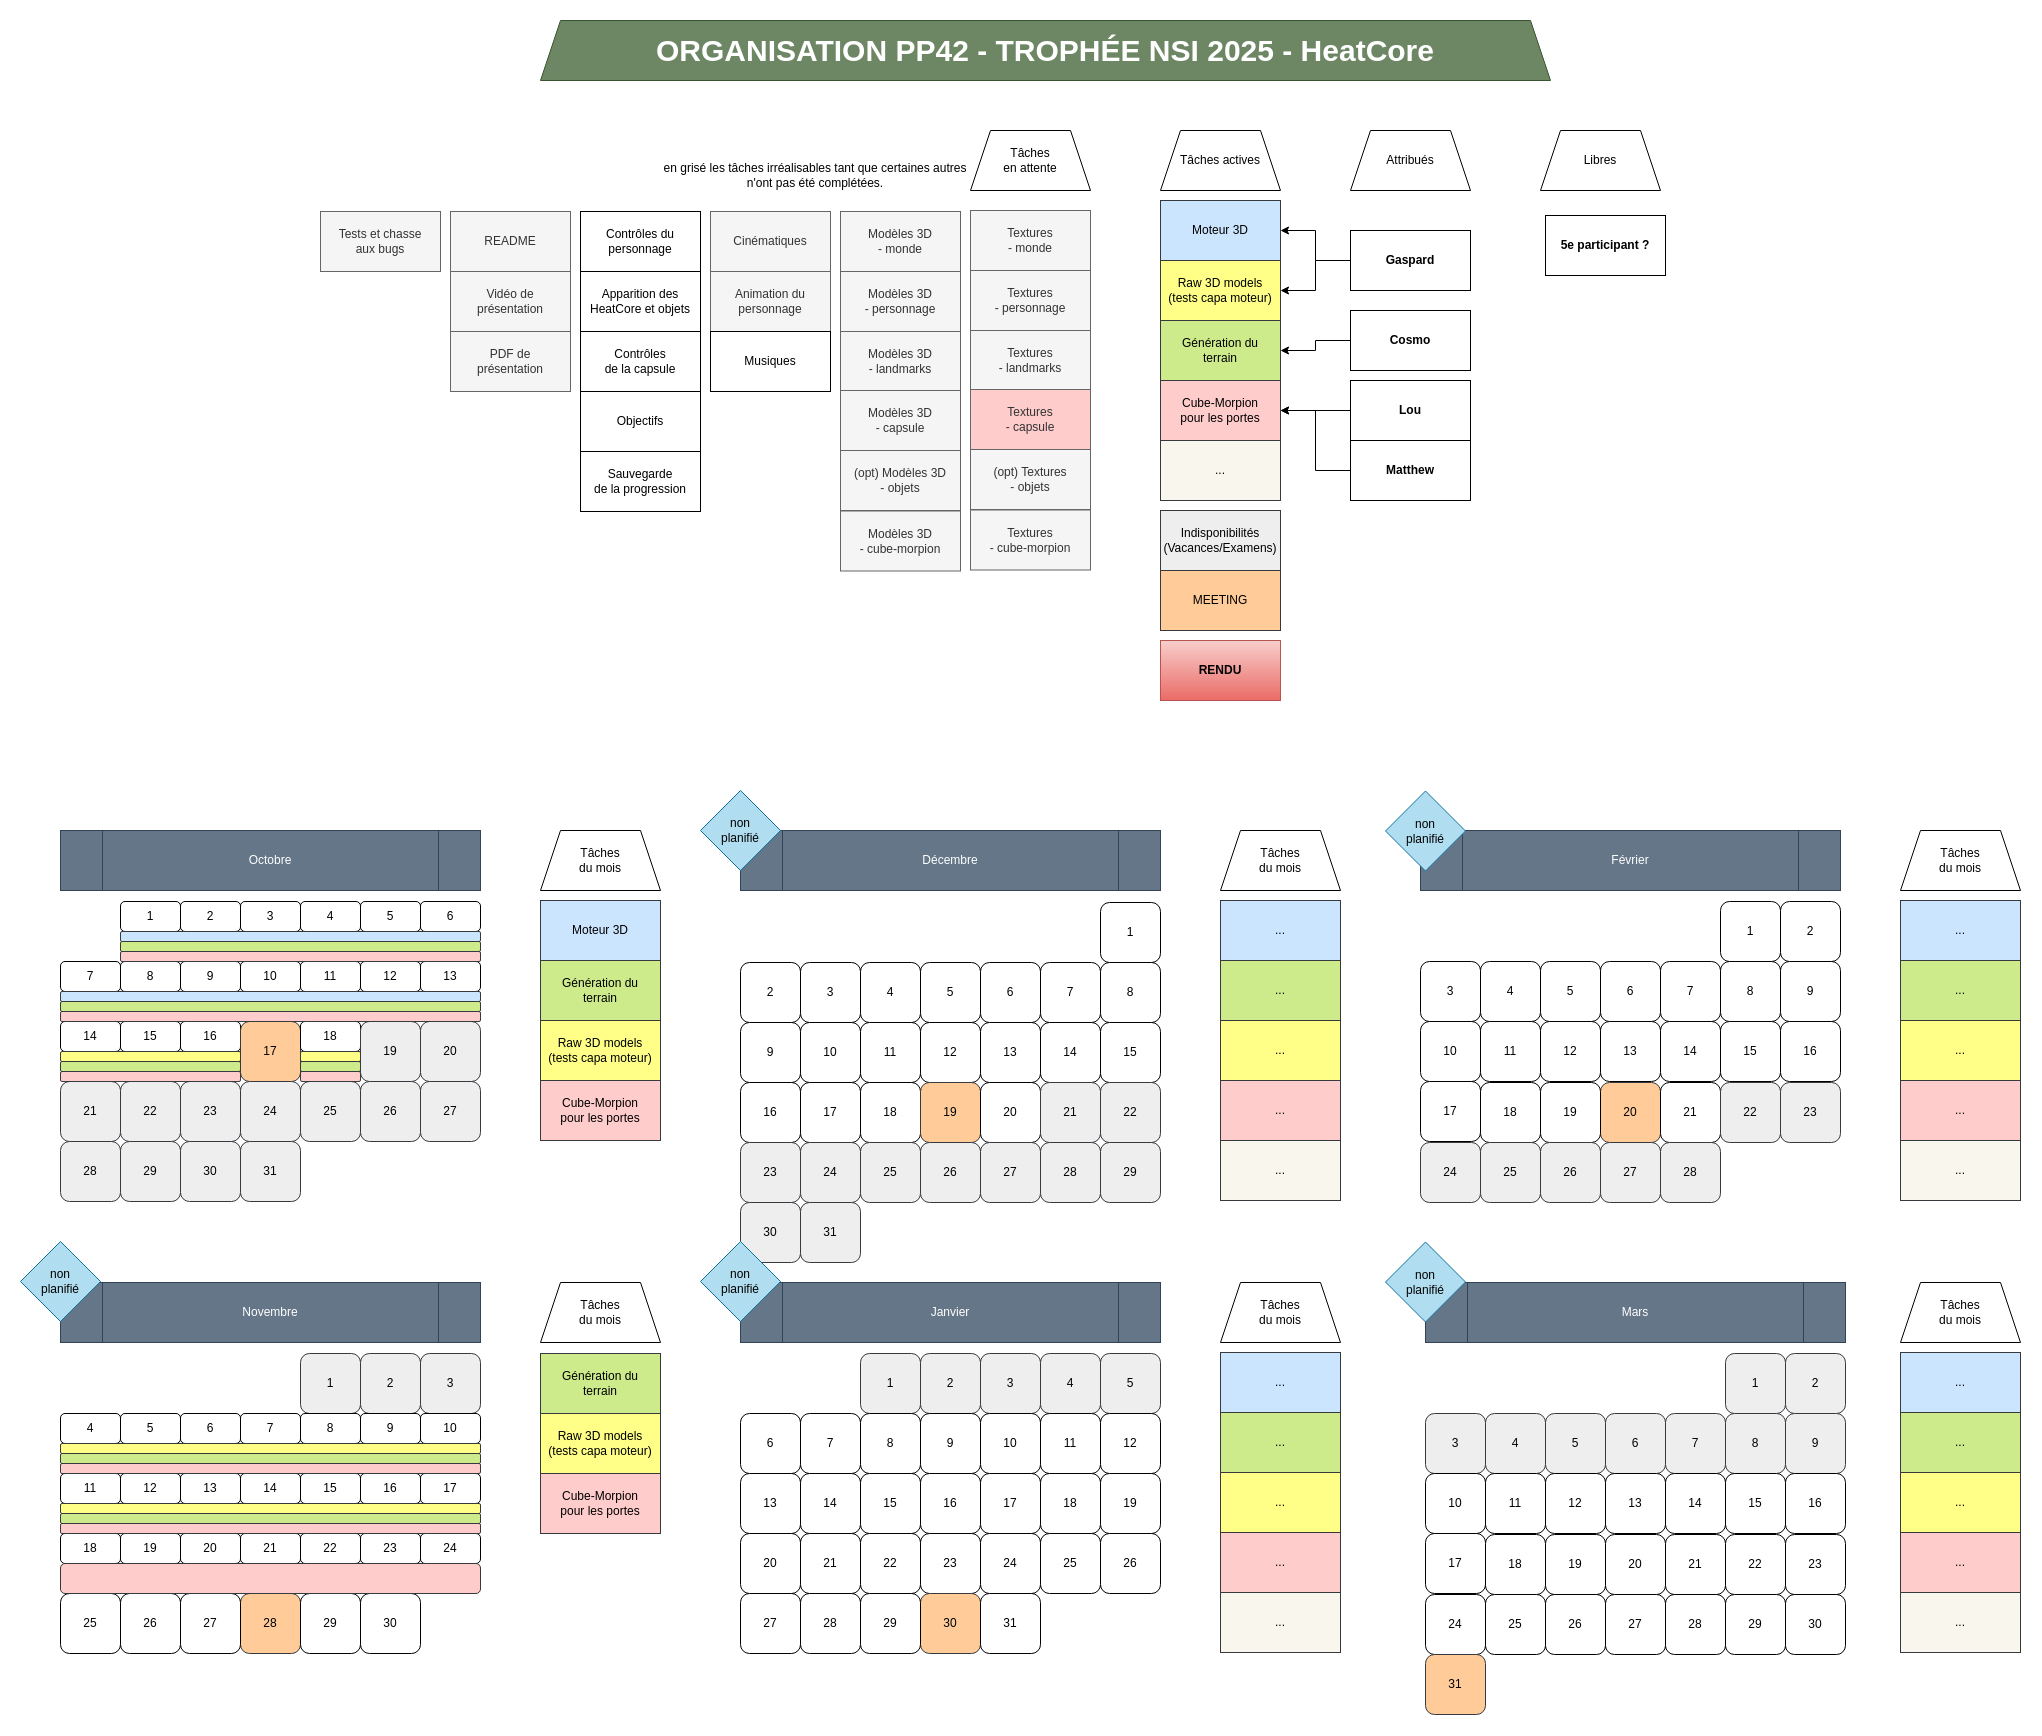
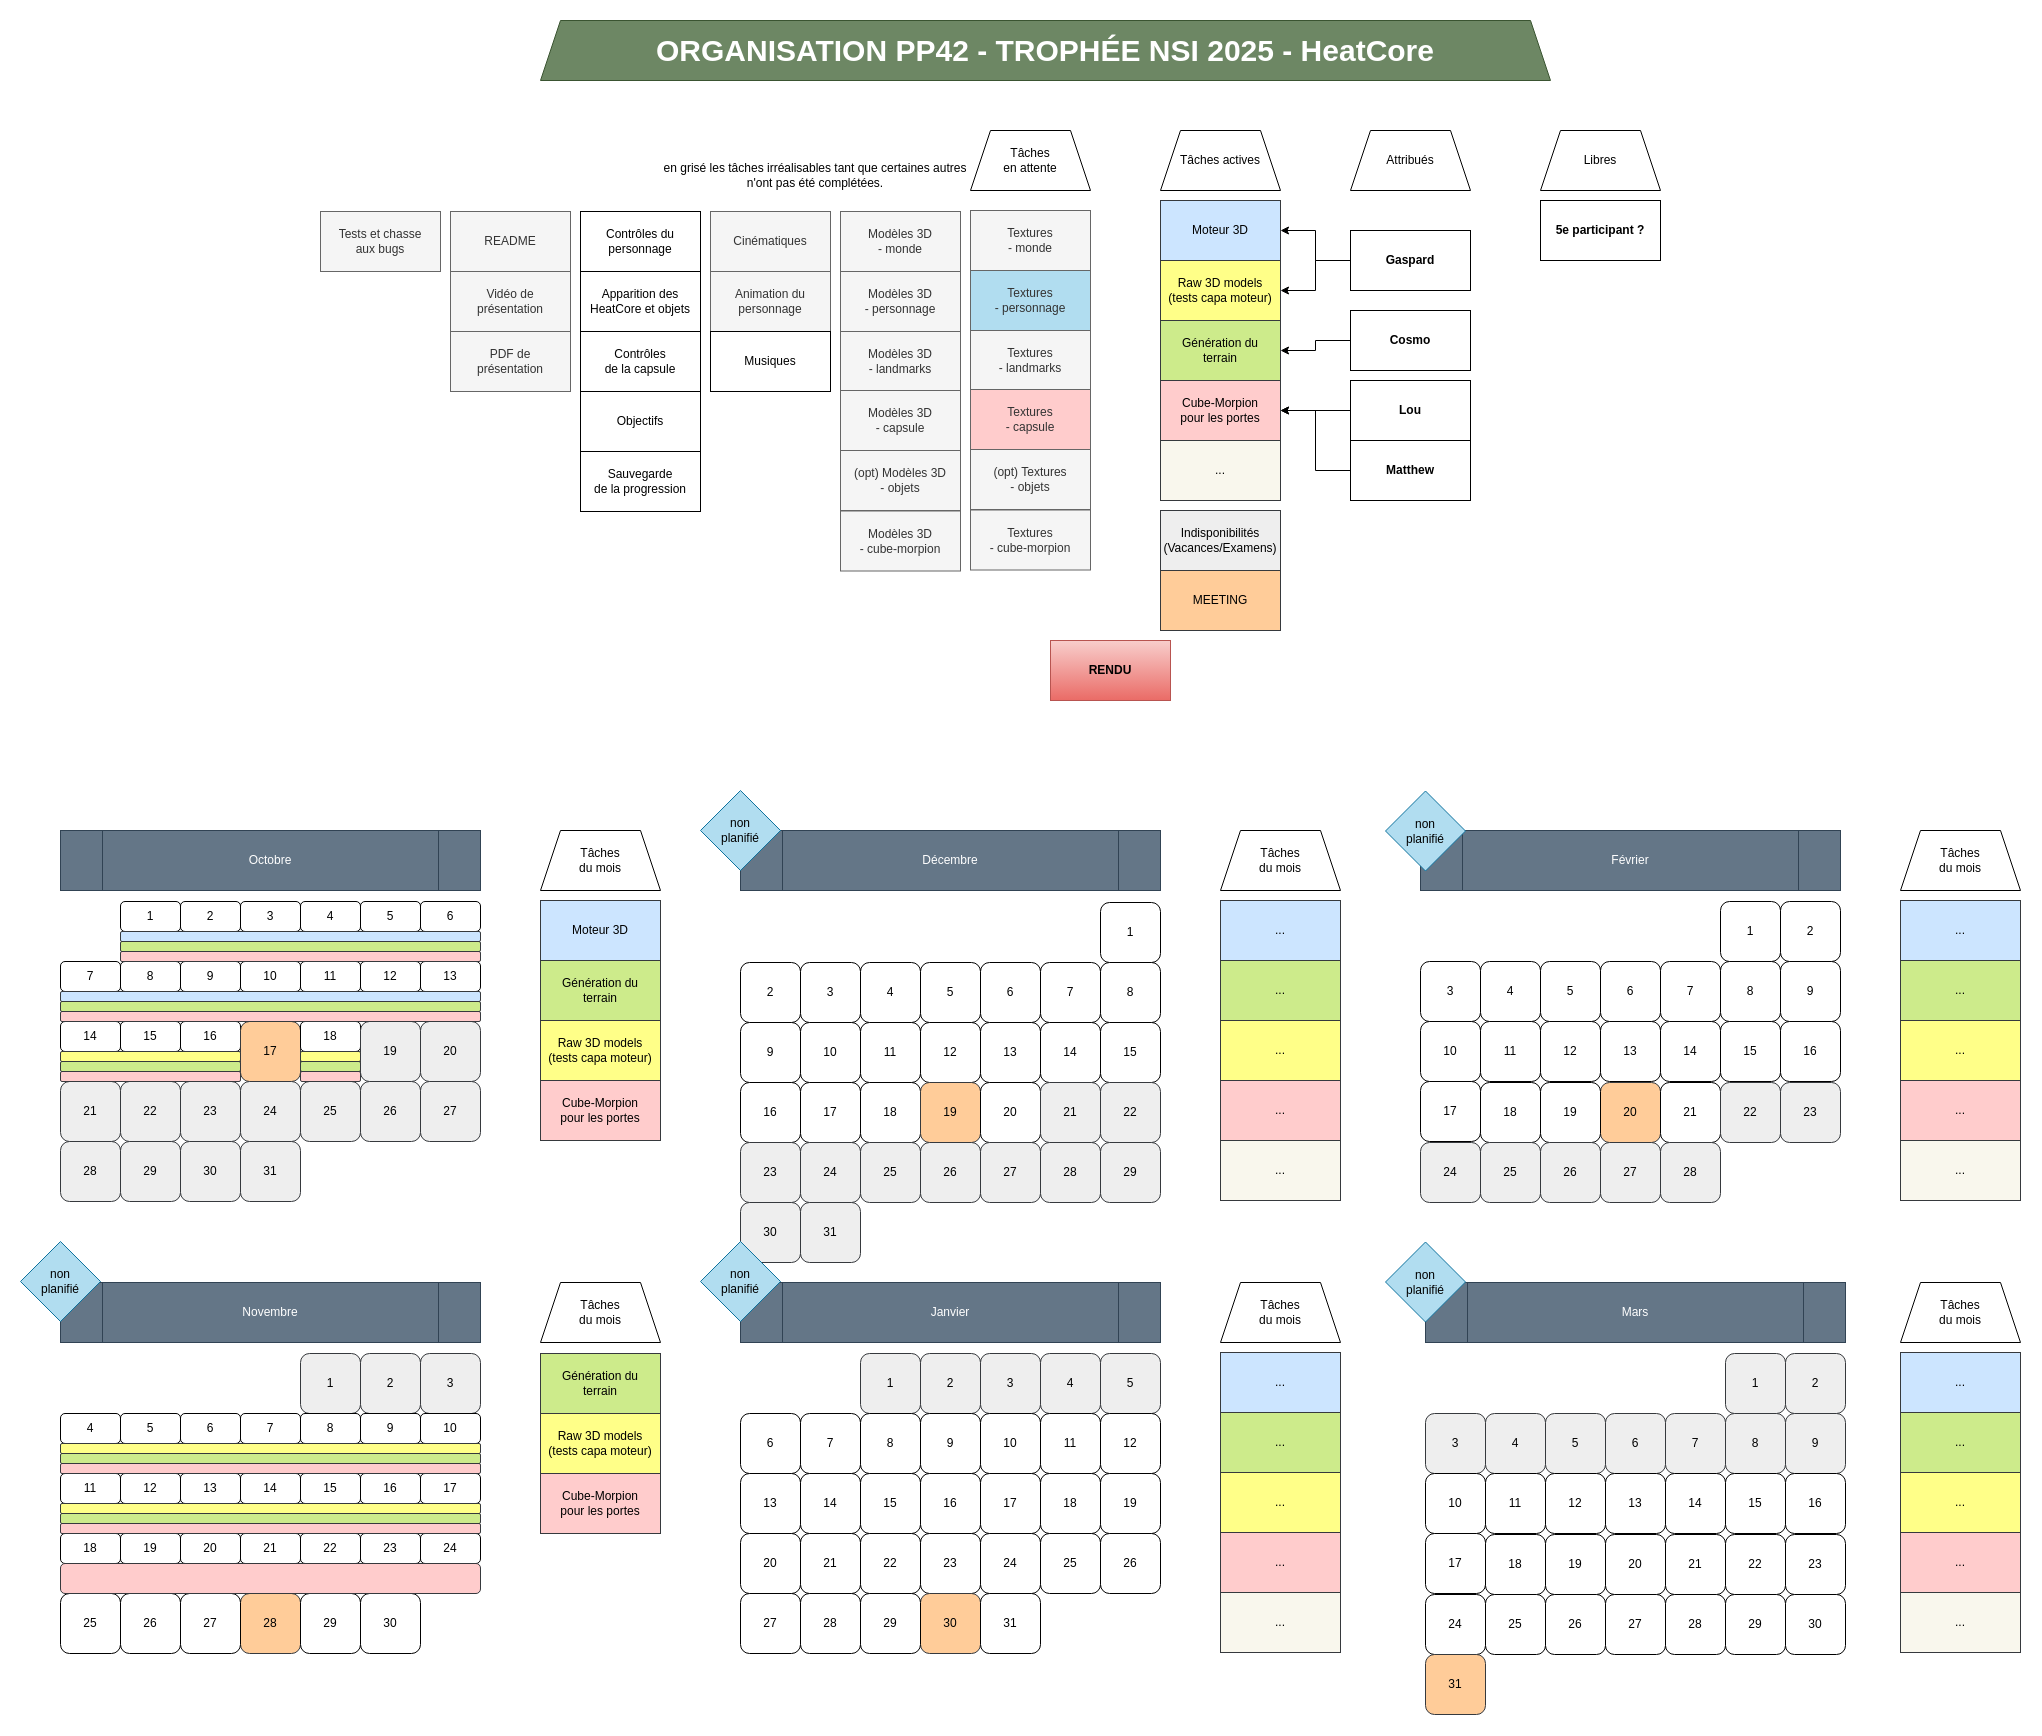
(1606, 246) -> (1601, 231)
(1031, 301) -> (1031, 301)
(1221, 671) -> (1111, 671)
